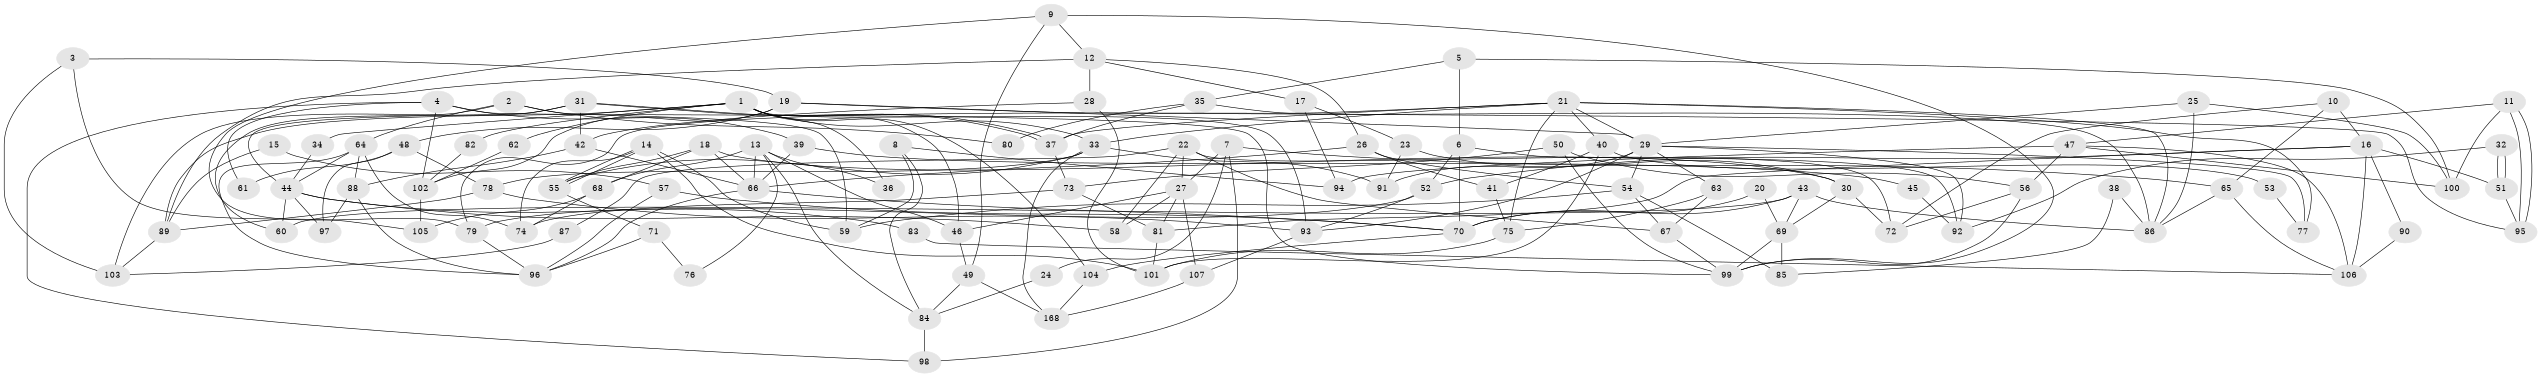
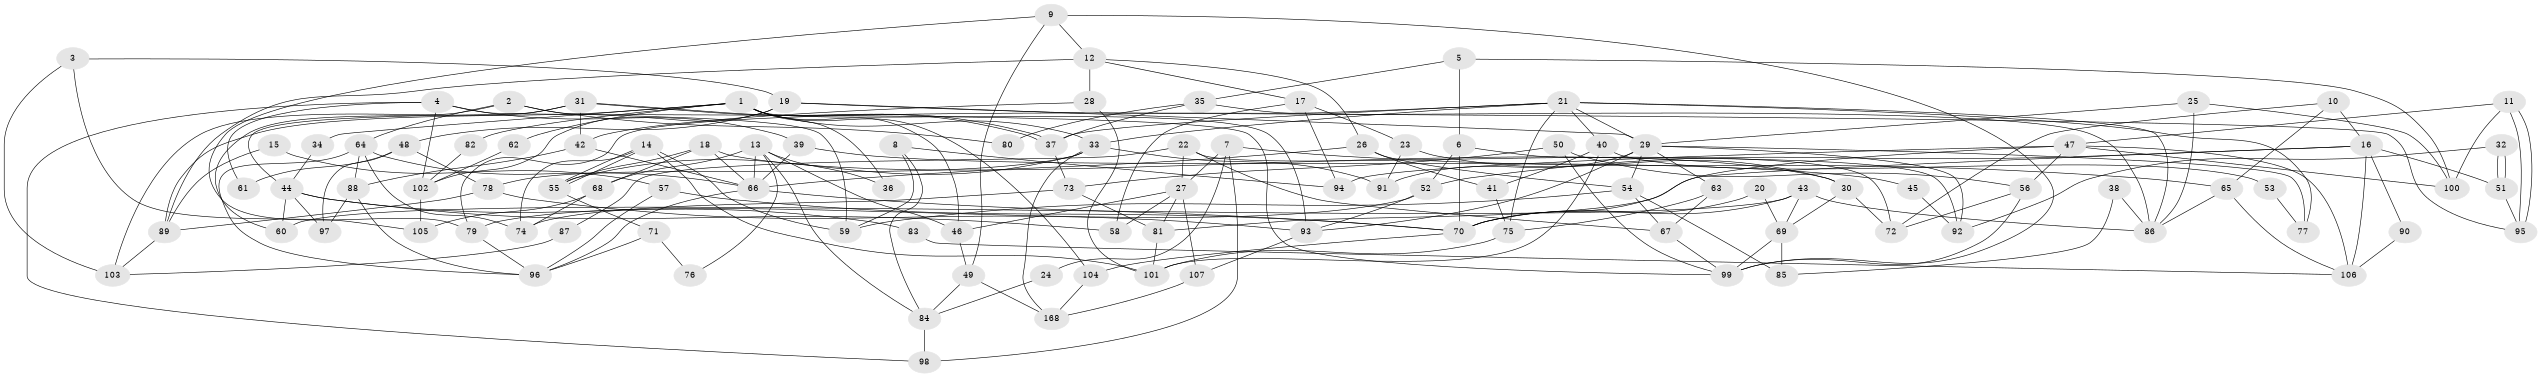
none -> (1759, 167)
(315, 172) -> (555, 174)
(1149, 189) -> (1174, 128)
